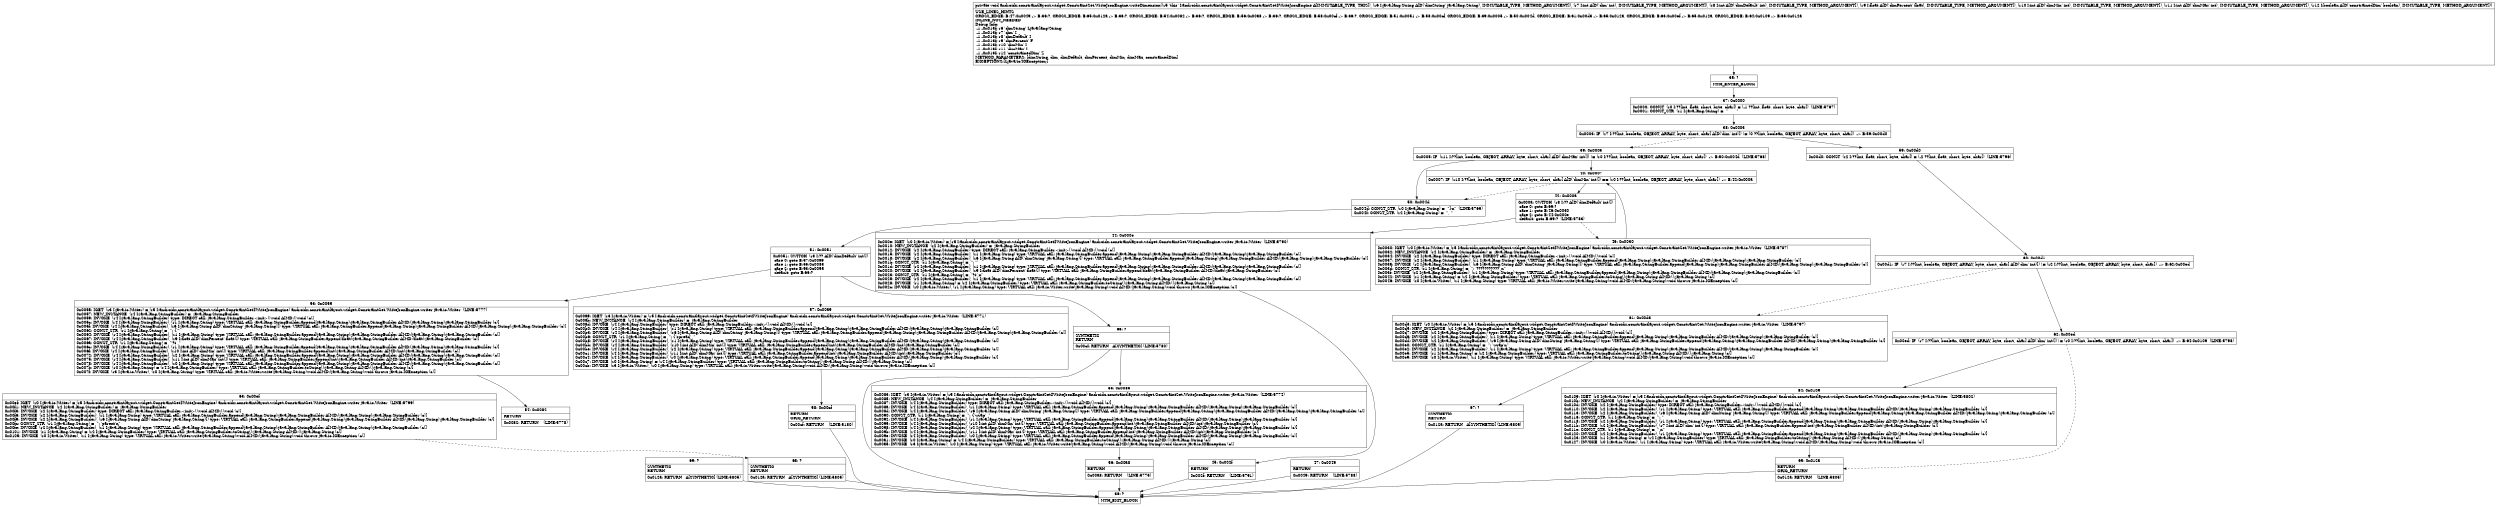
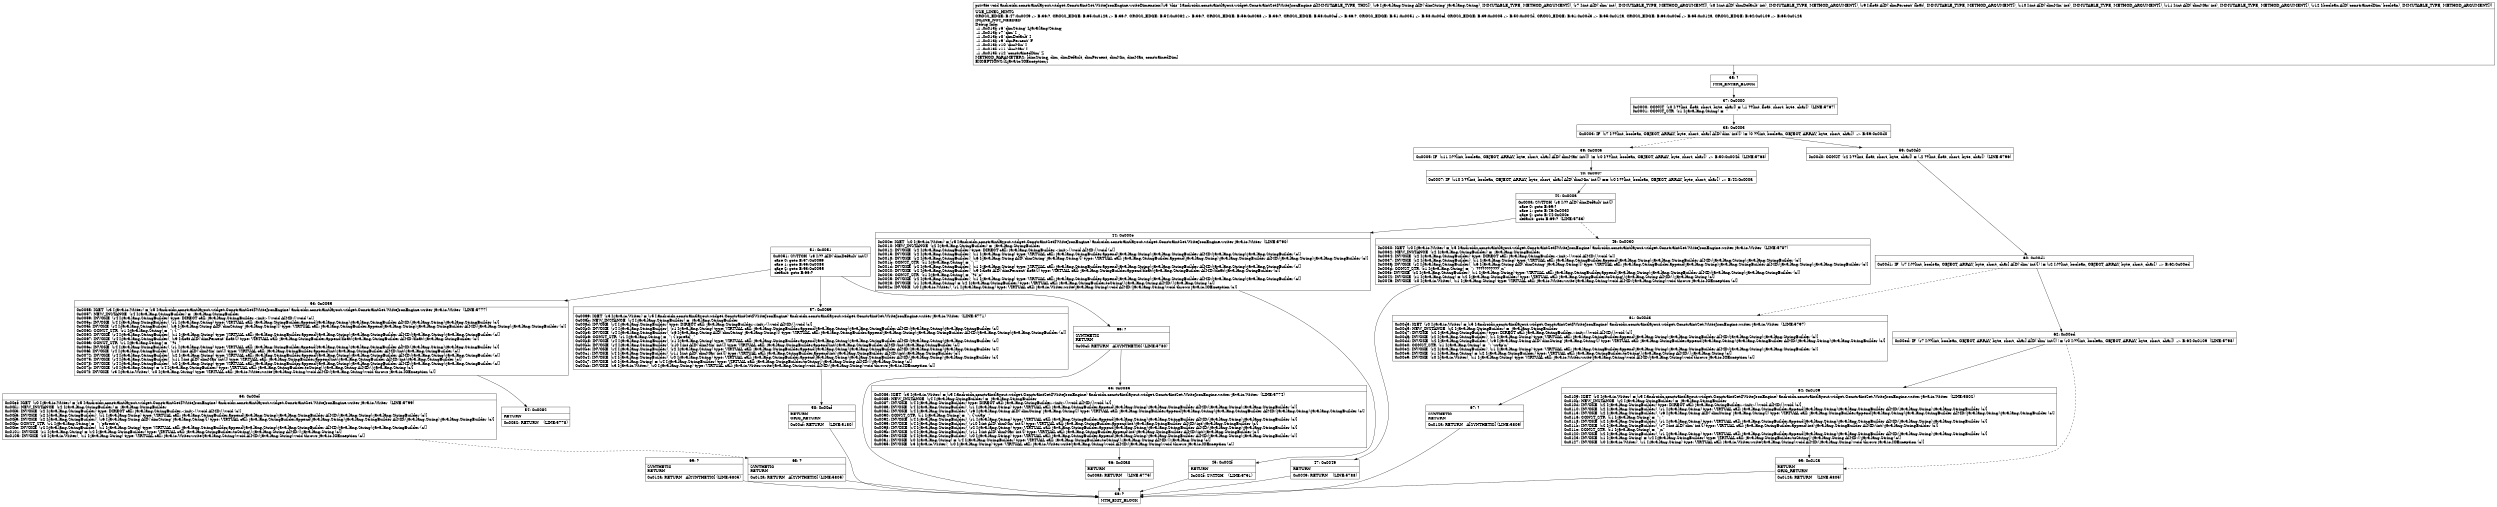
(1418, 208) -> none
(1624, 209) -> (1380, 368)
(1222, 476) -> (1222, 476)
